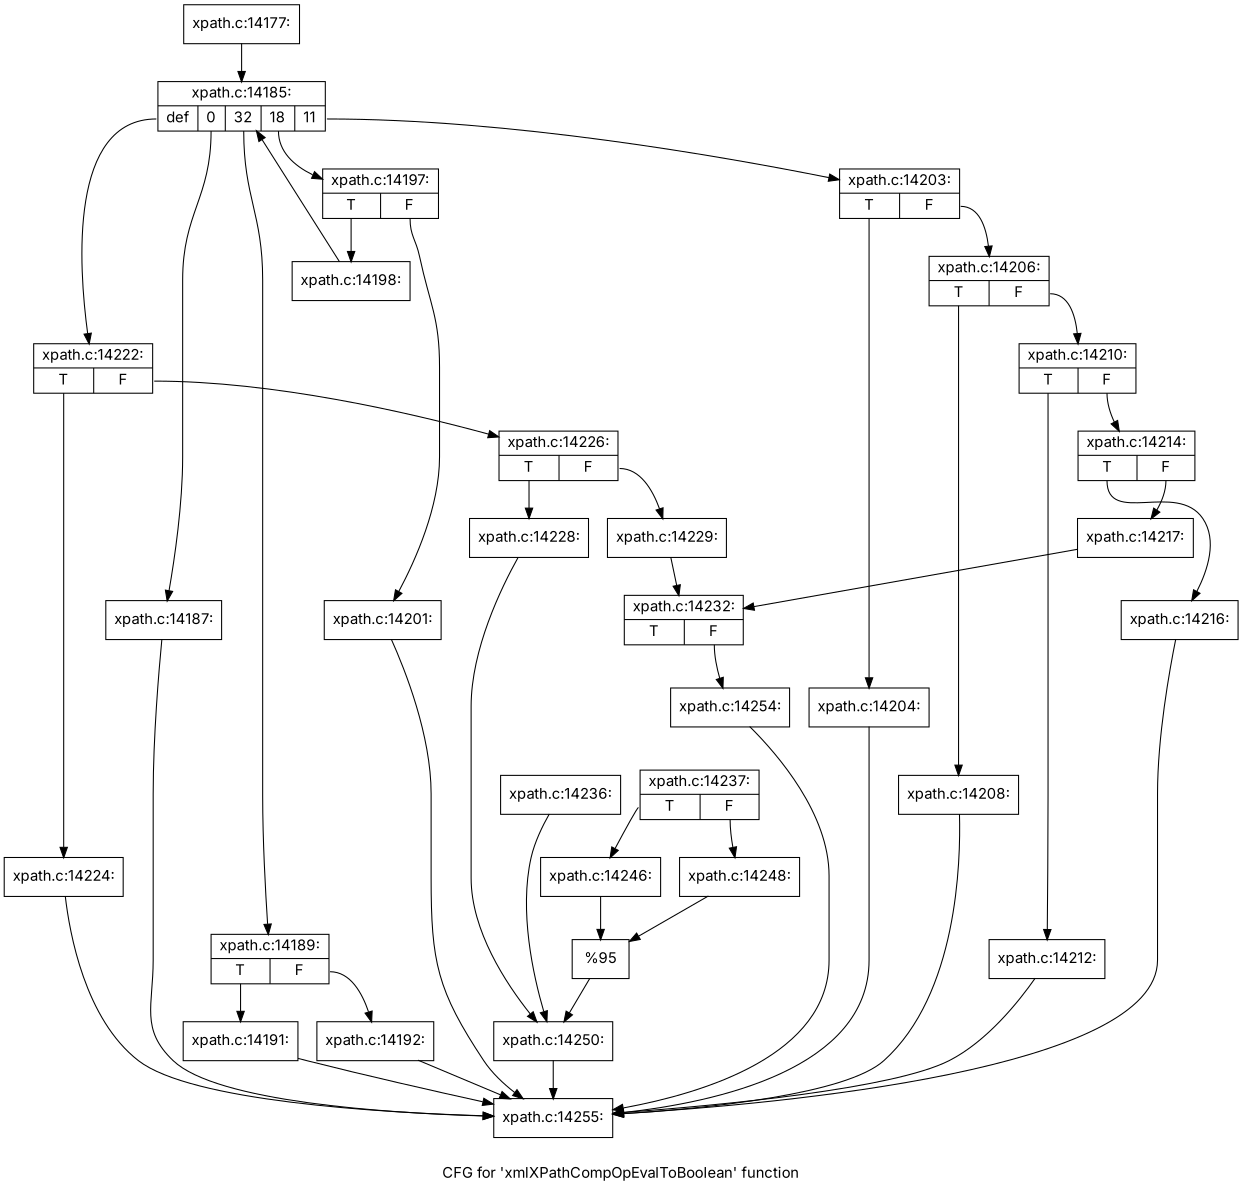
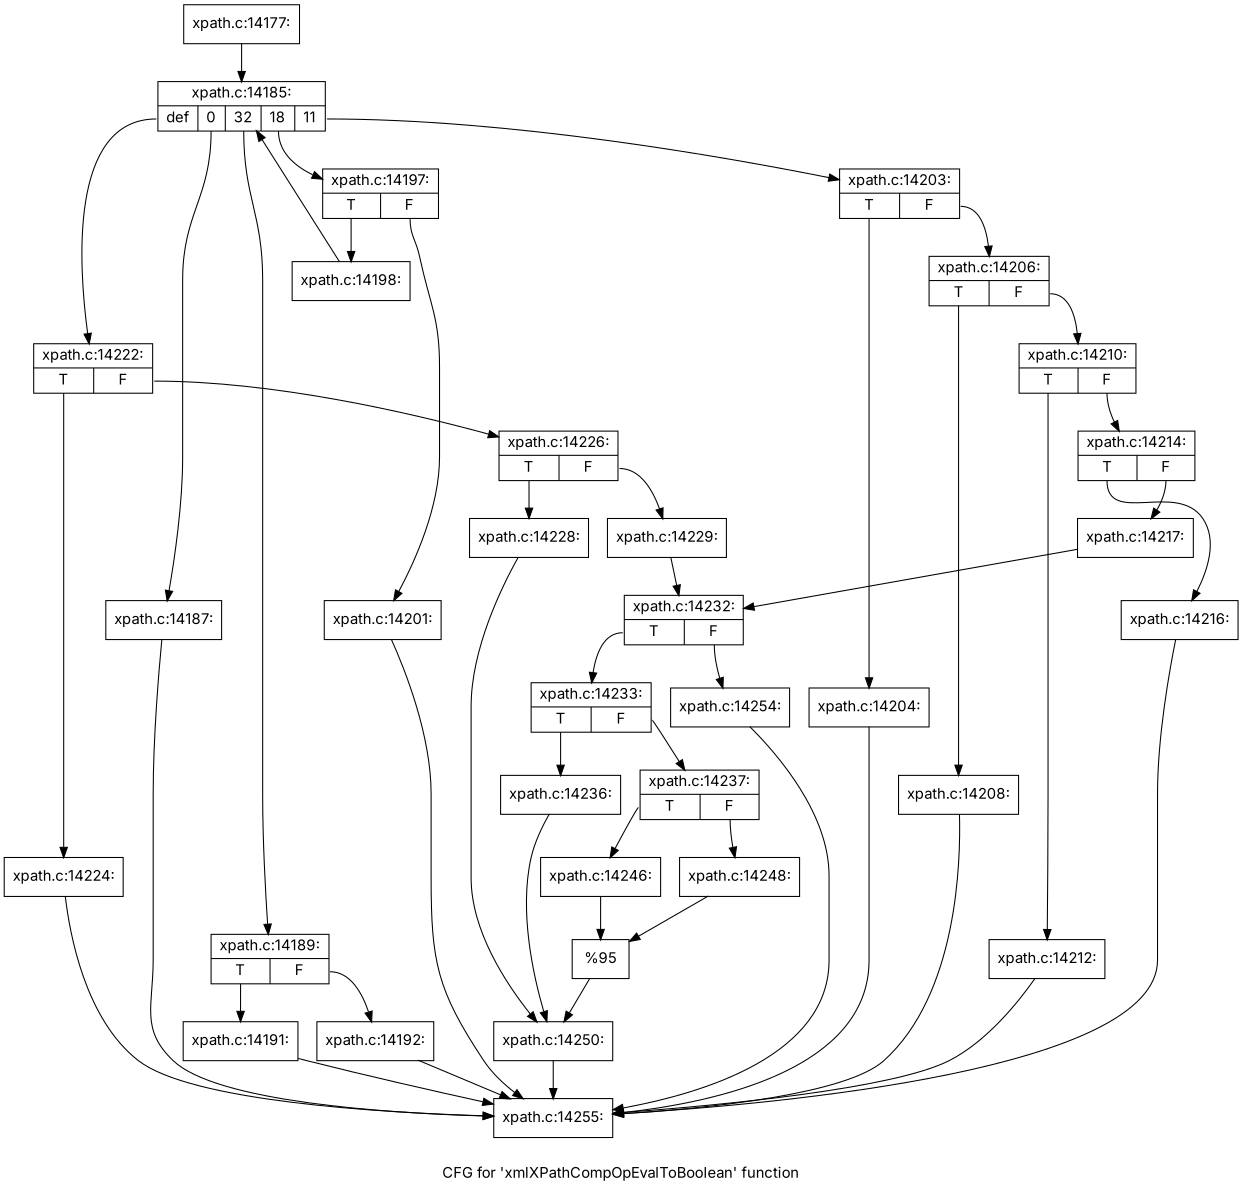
none -> (591, 707)
